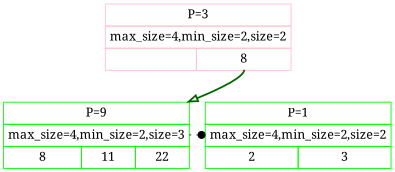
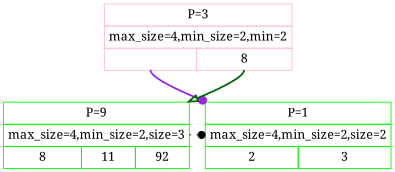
(198, 37) -> (198, 37)
none -> (173, 87)
(162, 157) -> (162, 157)
